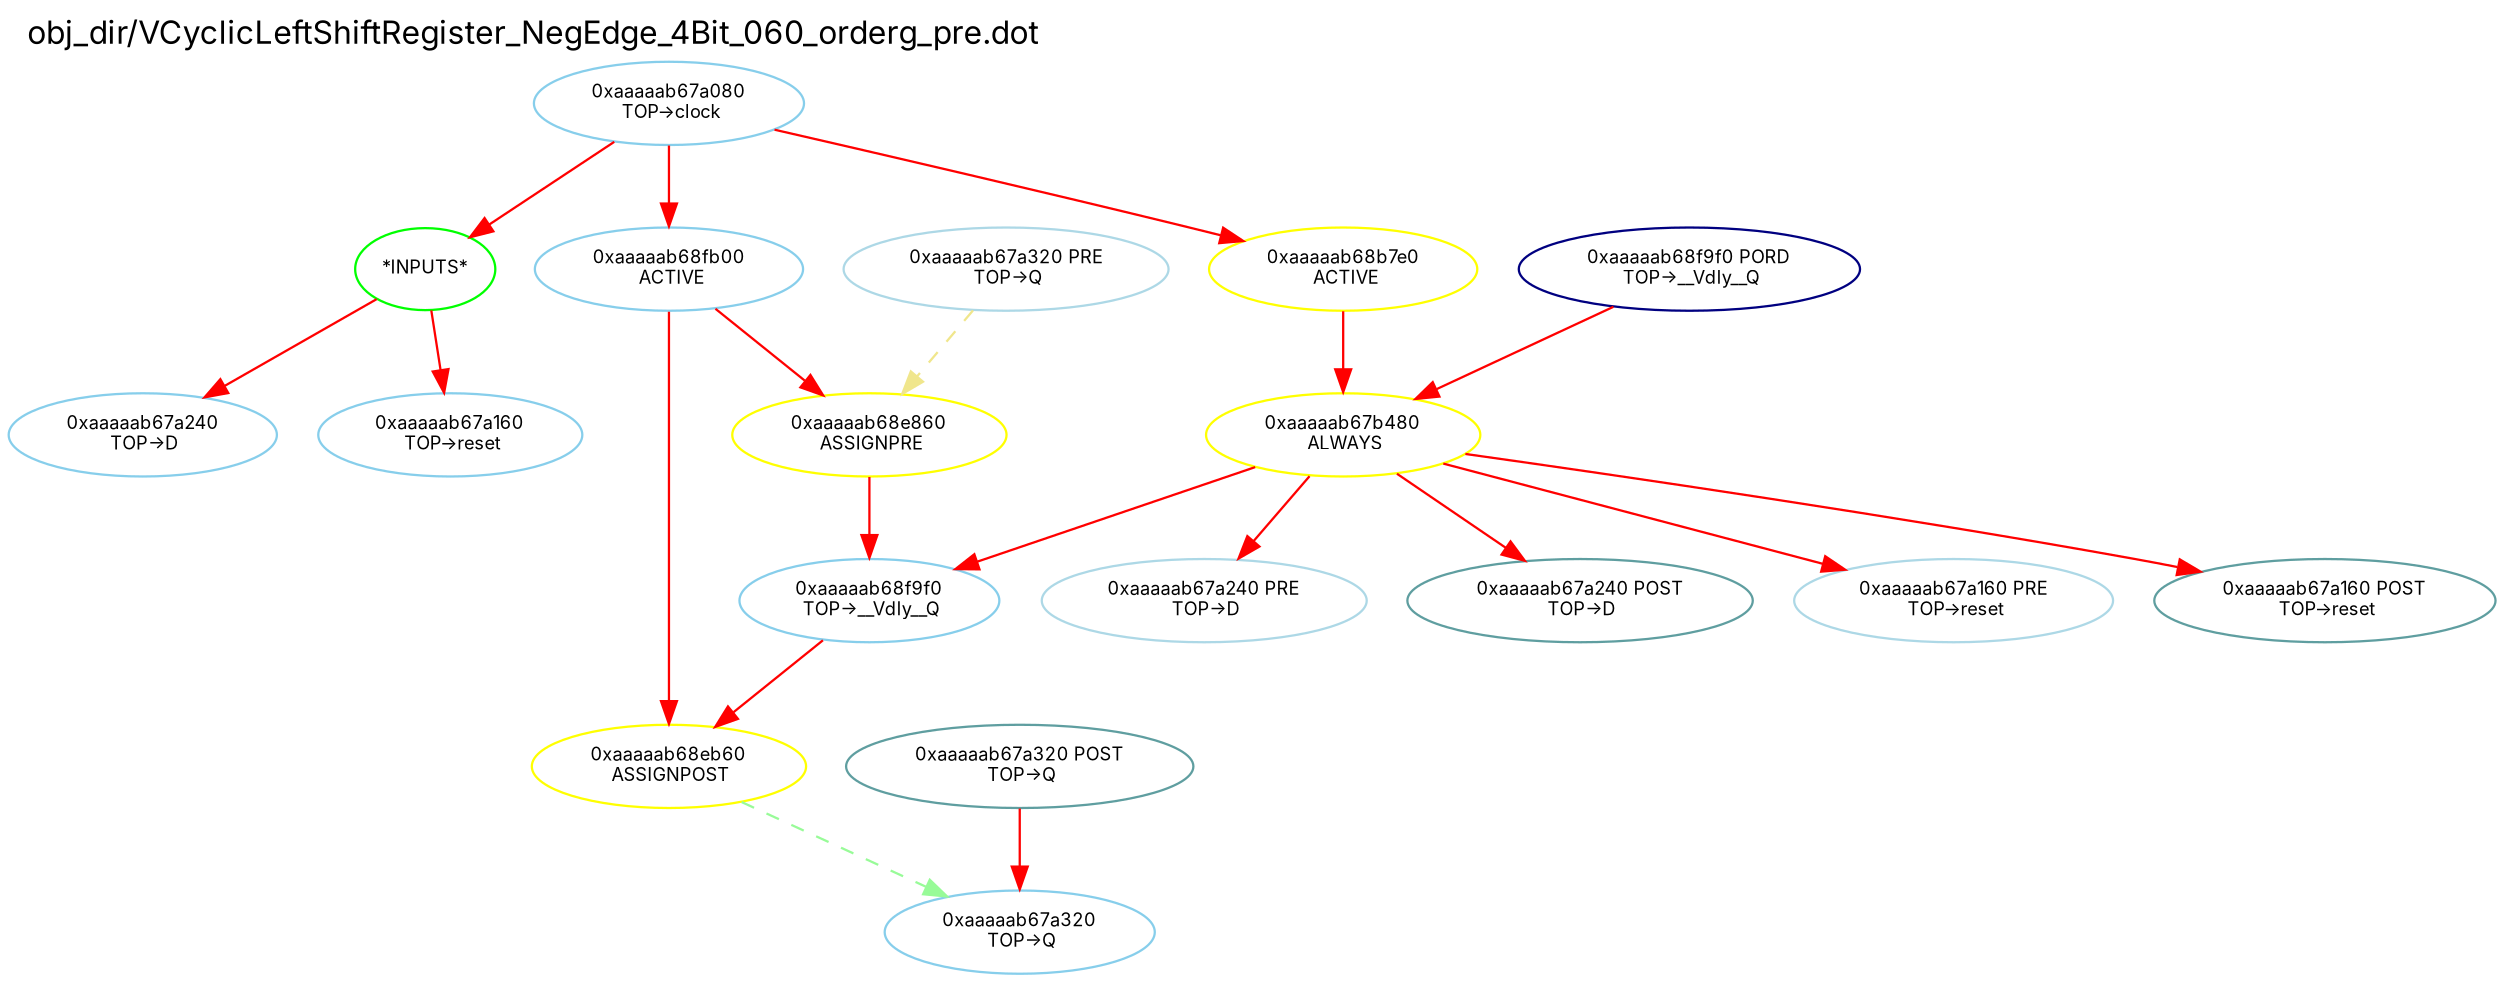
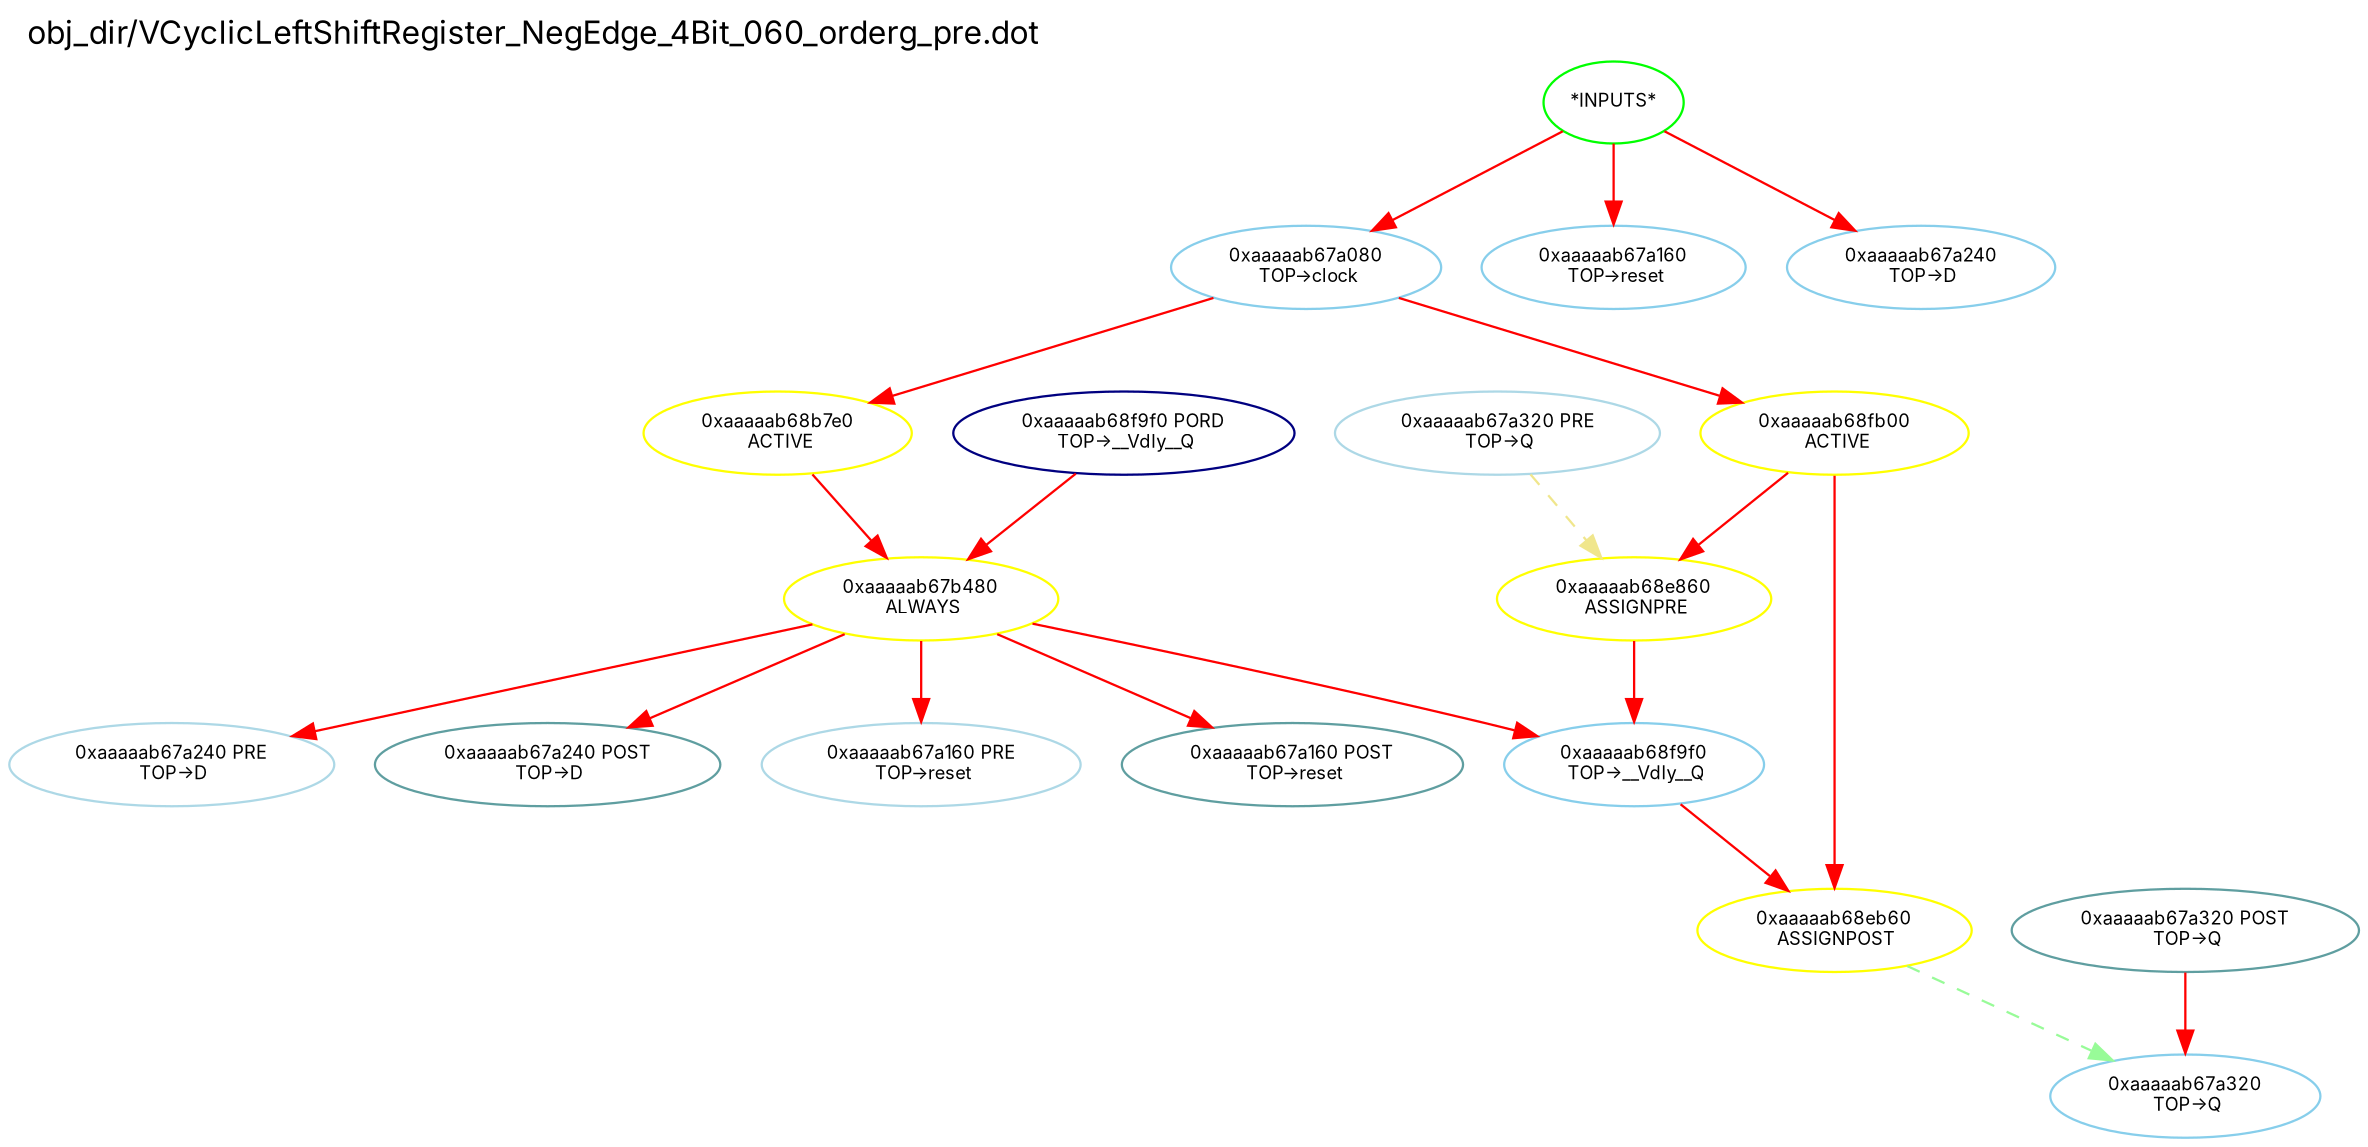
(552, 183) -> (1478, 176)
(669, 269) -> (1835, 433)
